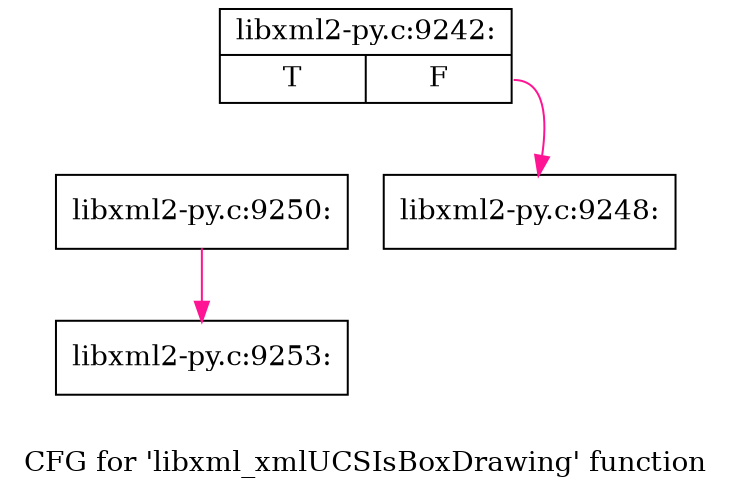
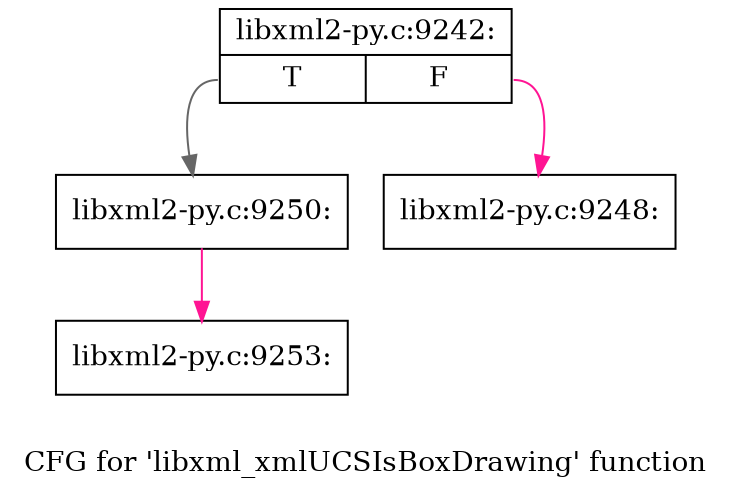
none -> (189, 110)
